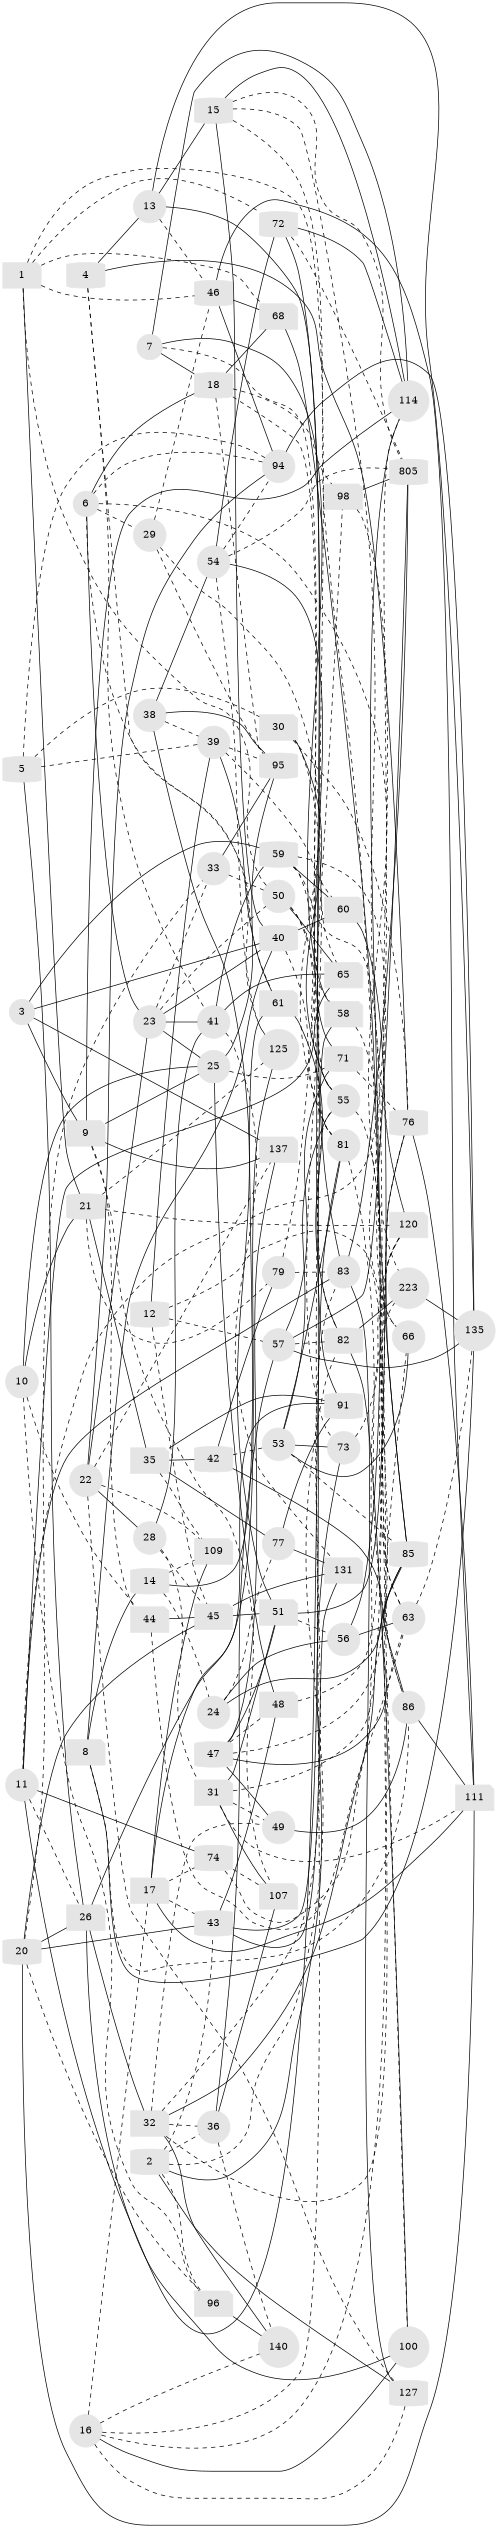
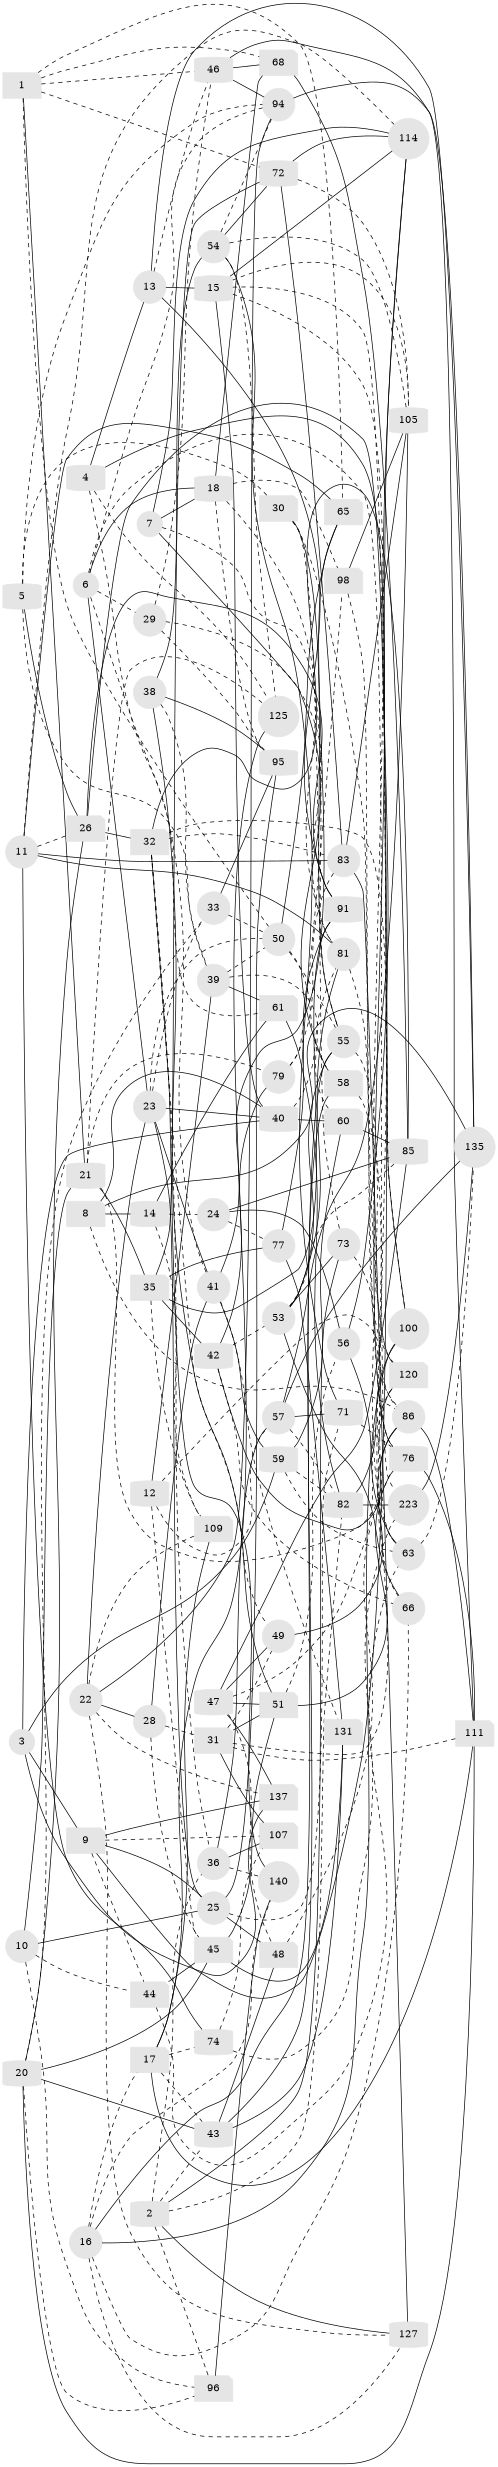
(409, 472) -> (409, 421)
none -> (175, 711)
(244, 753) -> (246, 960)
(384, 1071) -> (266, 1526)
(319, 1959) -> (304, 1930)
